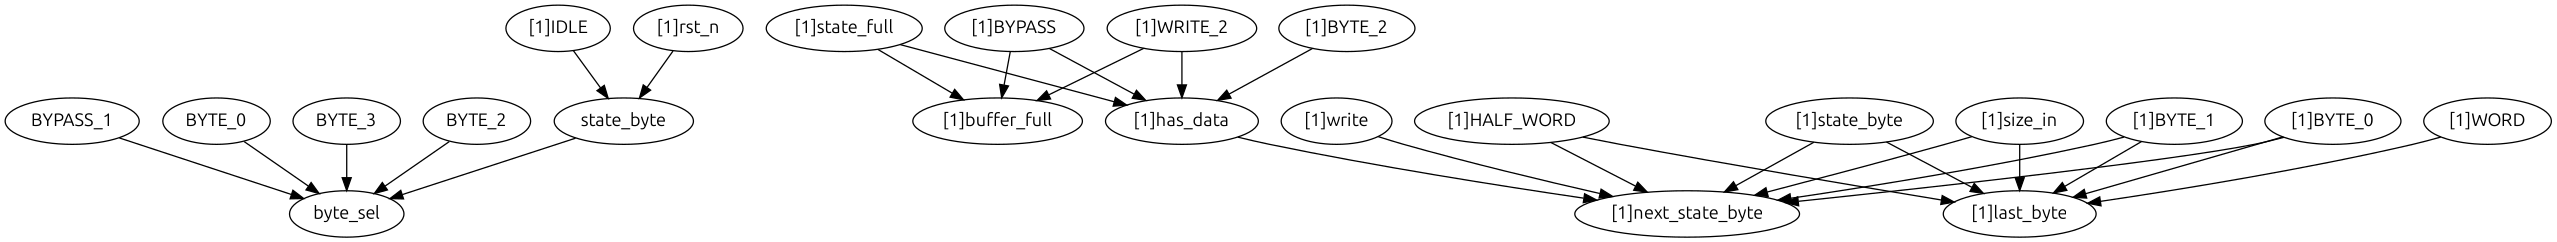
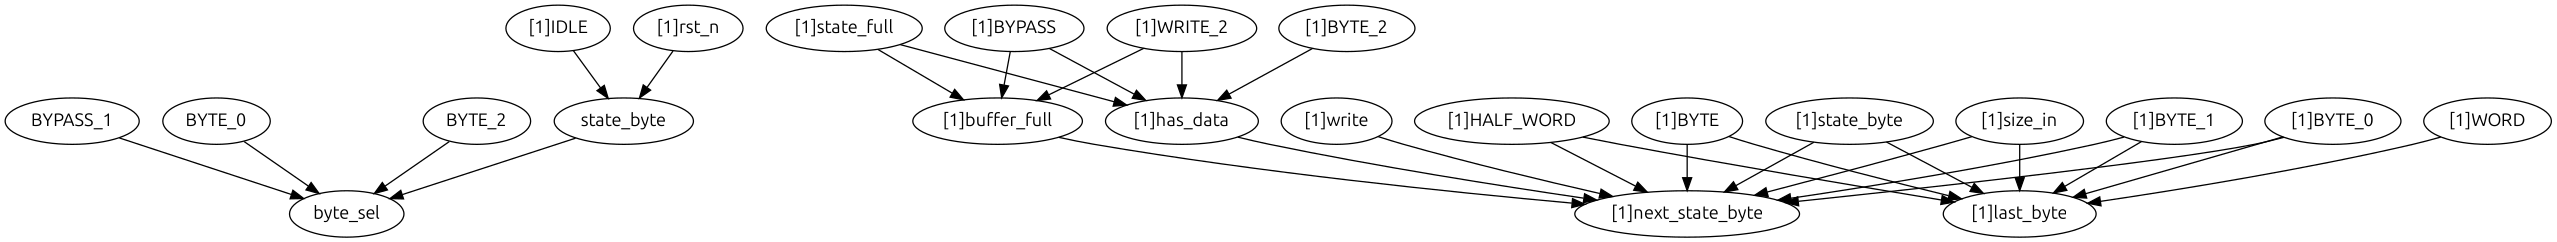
(347, 121) -> none
none -> (1687, 121)
none -> (1315, 176)
